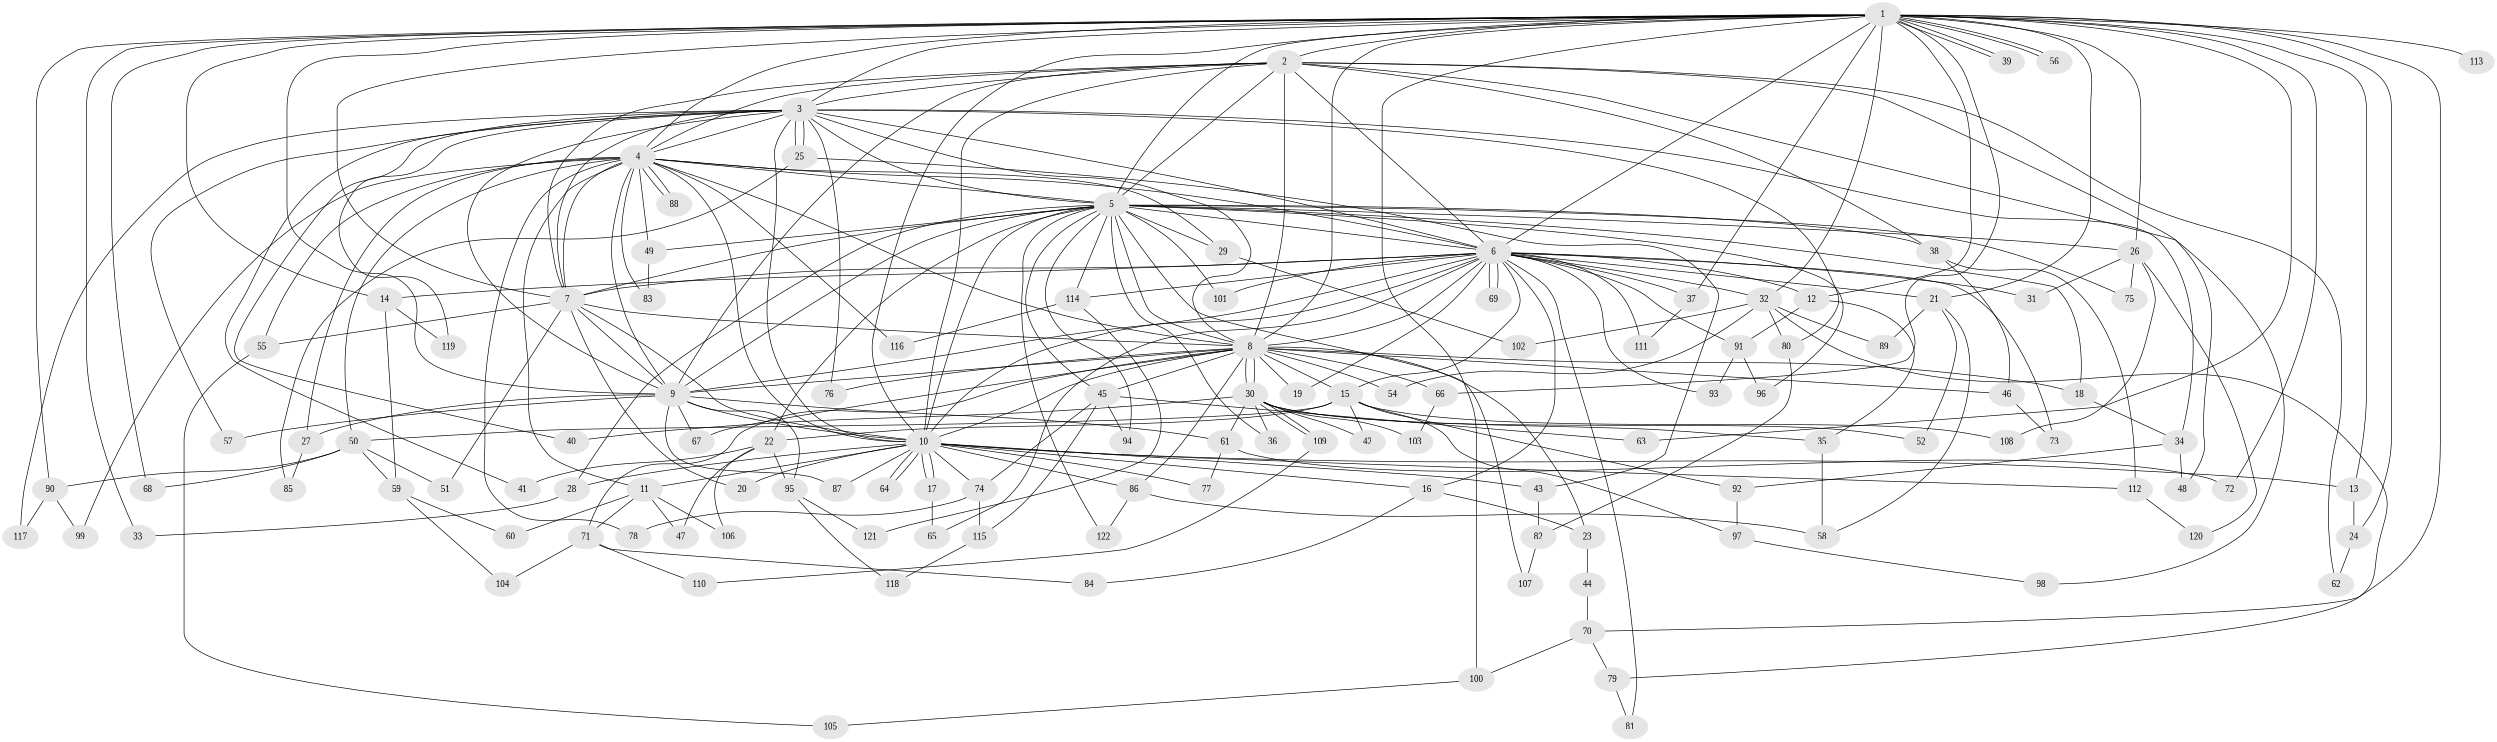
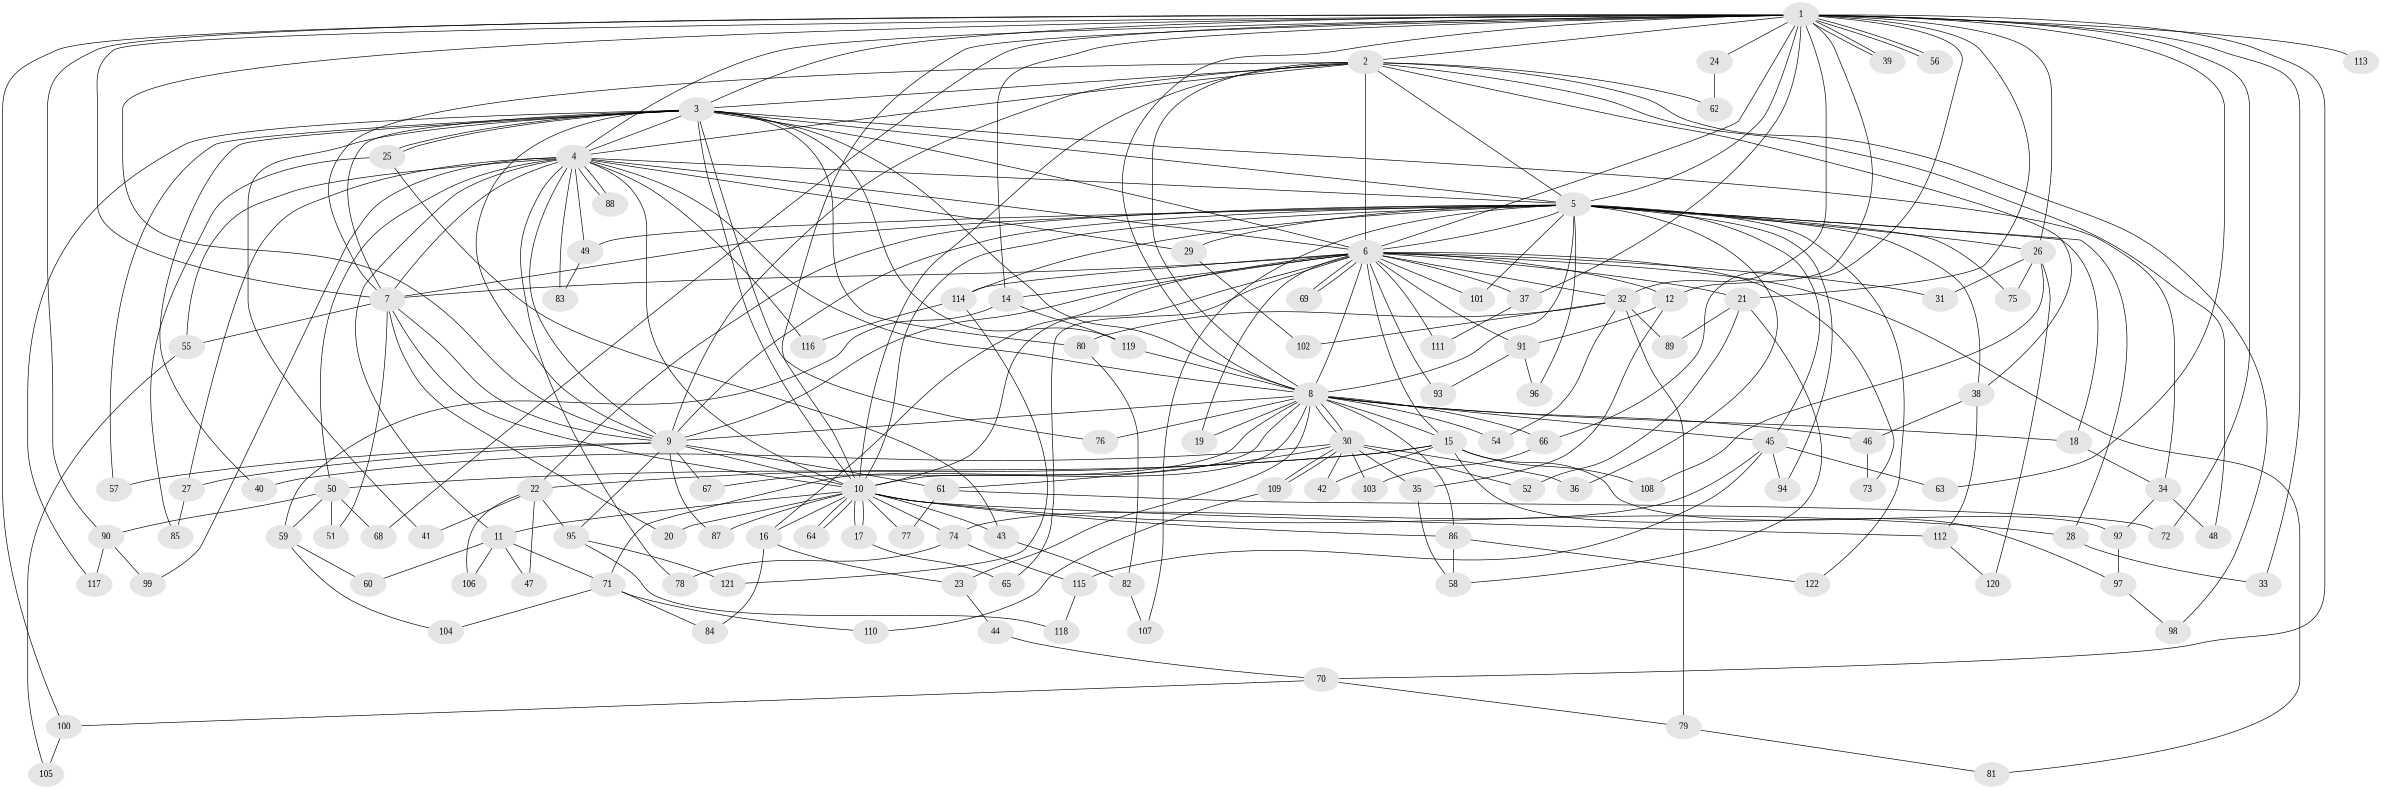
(908, 331) -> (1220, 371)
(2354, 490) -> none
